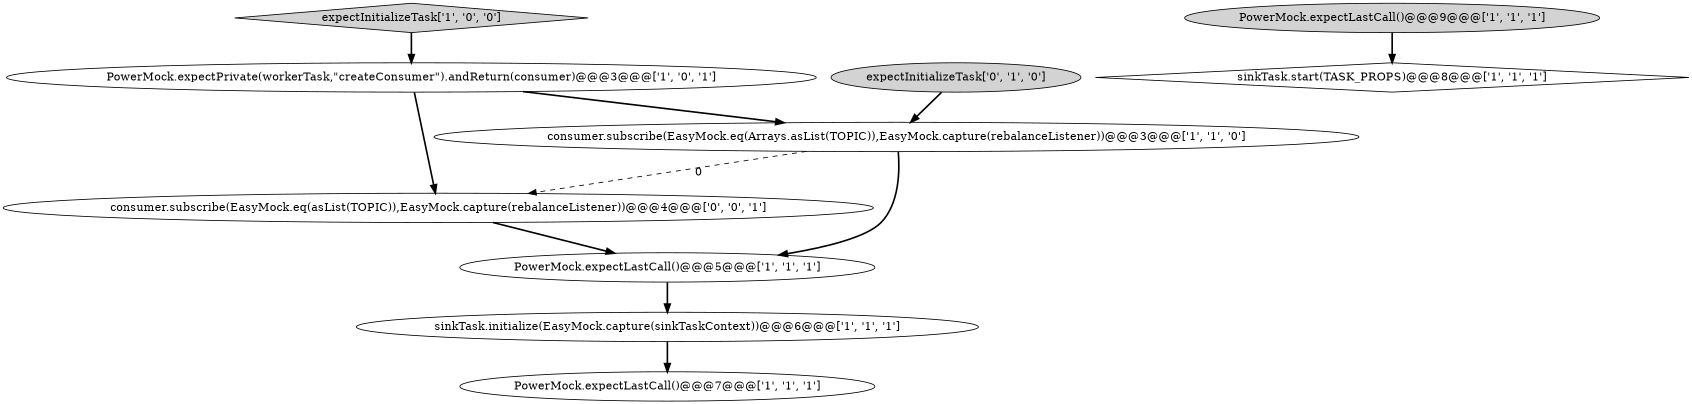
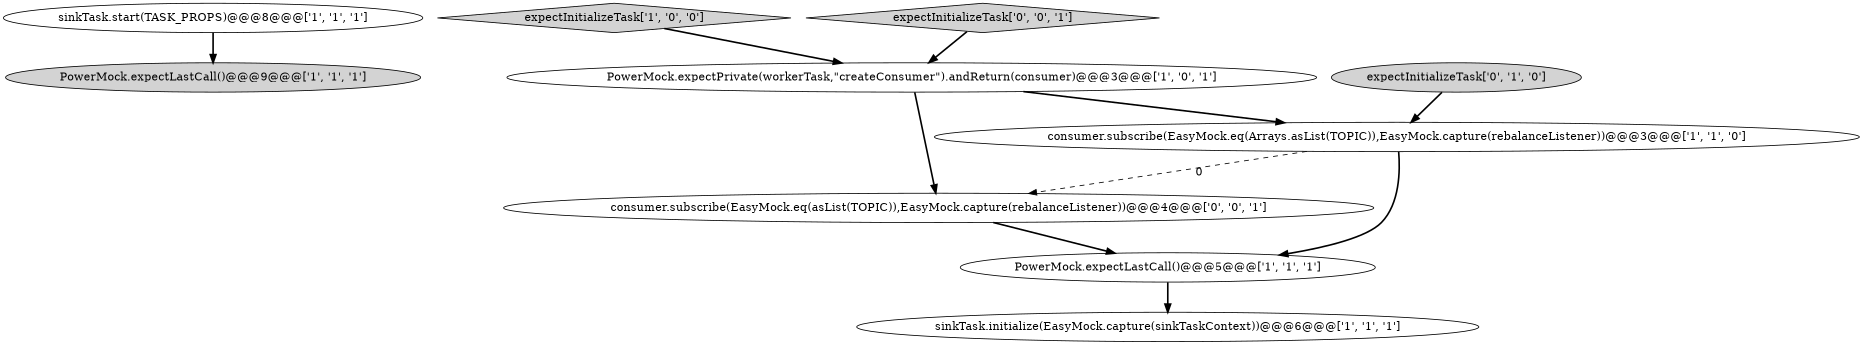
none -> (983, 18)
(1392, 44) -> (213, 44)
(1392, 77) -> (213, 18)
(667, 386) -> none
